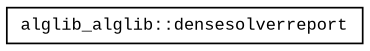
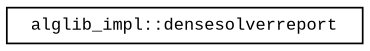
(185, 26) -> (185, 26)
